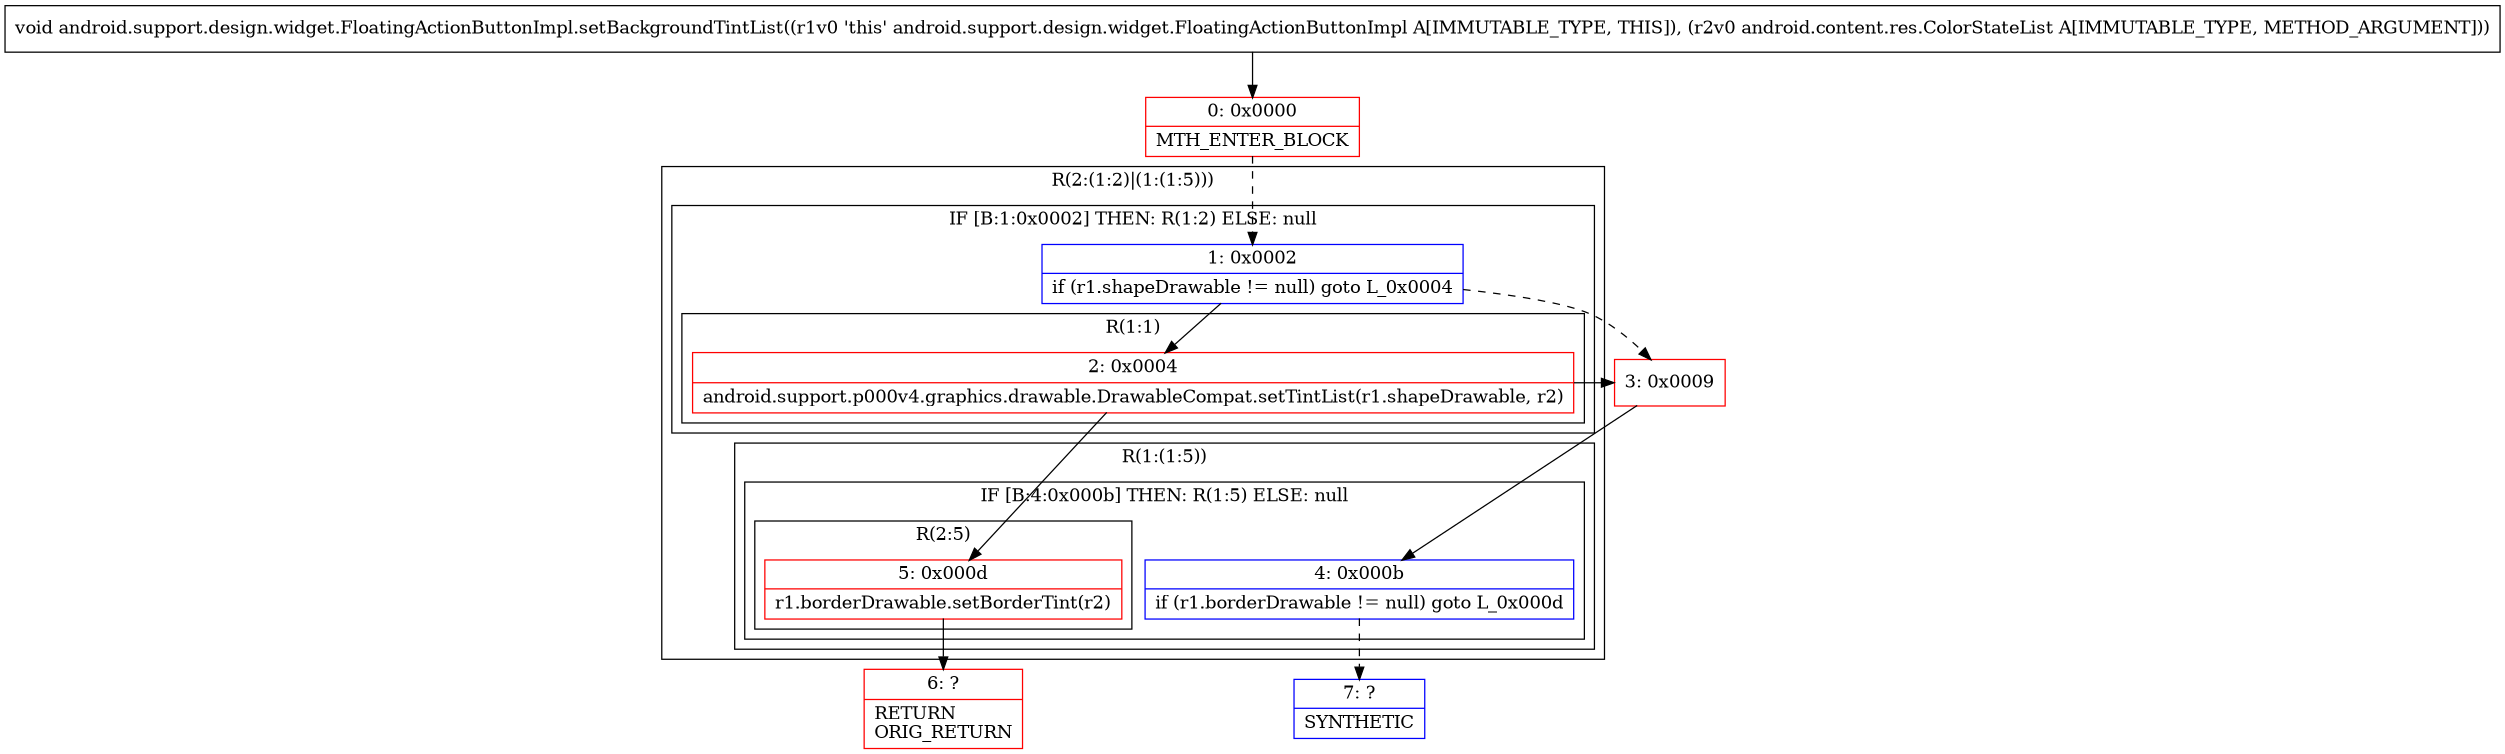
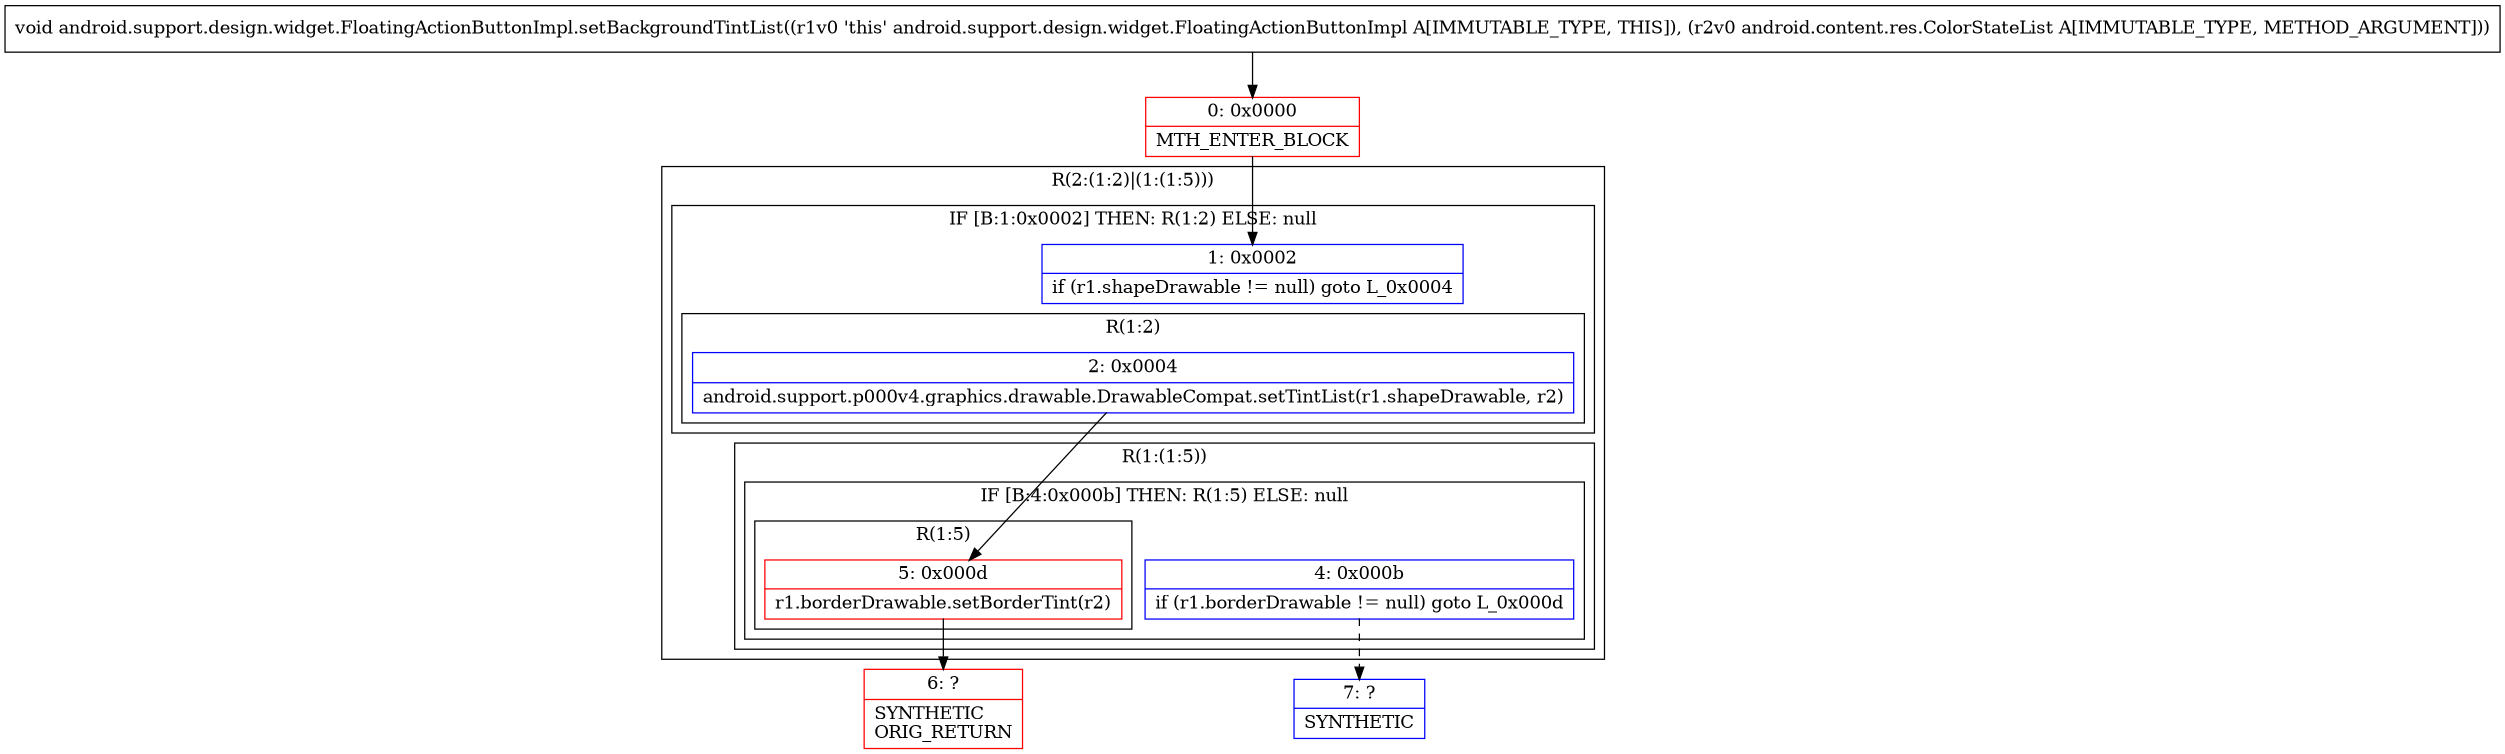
(1253, 194) -> (1253, 194)
(1198, 324) -> none
(1133, 328) -> (1133, 328)
(1133, 383) -> (1133, 383)
(1670, 383) -> none
(943, 535) -> (943, 535)
(915, 714) -> (930, 714)
